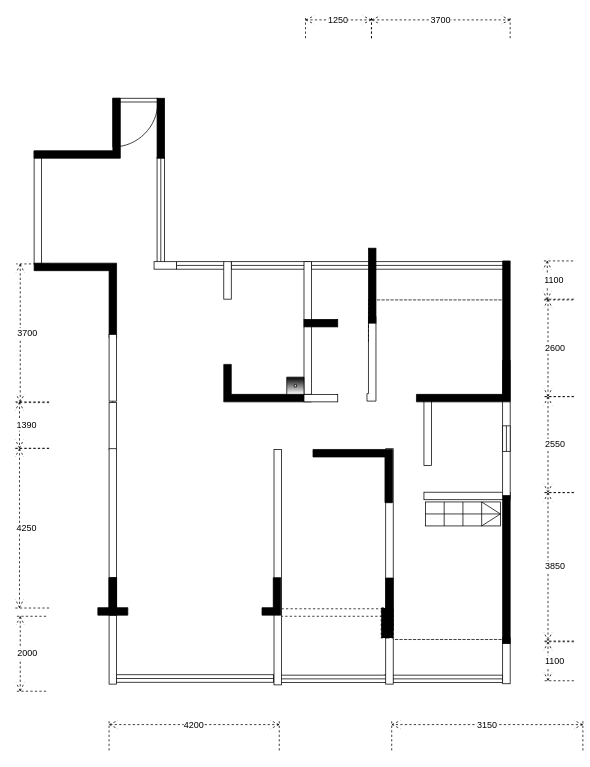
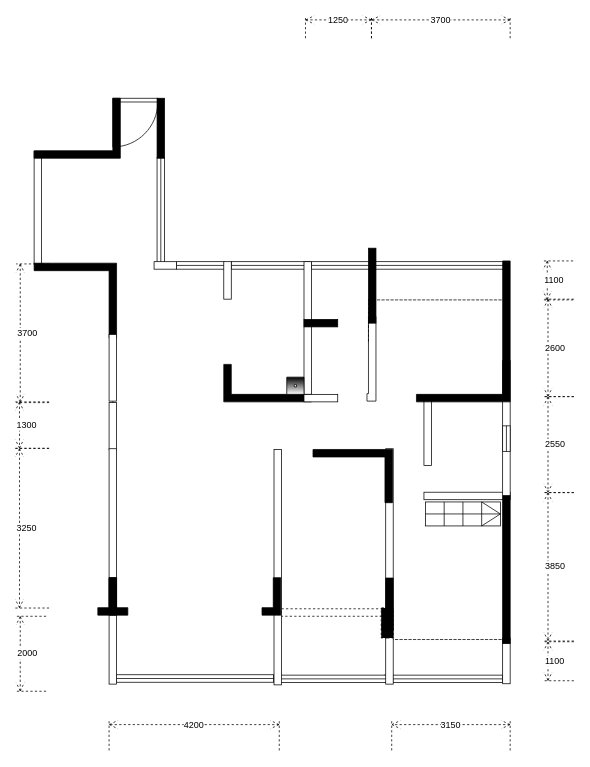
(27, 425) -> (27, 425)
(27, 528) -> (27, 528)
(488, 735) -> (451, 735)
